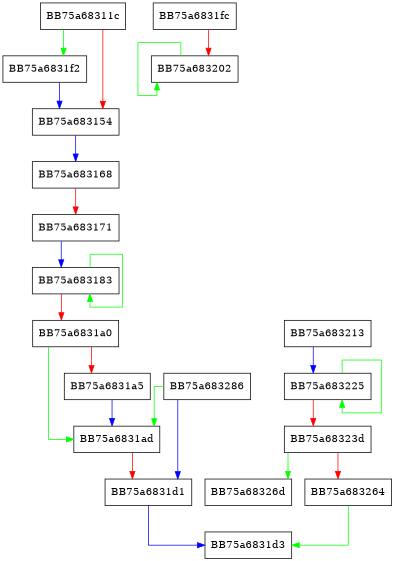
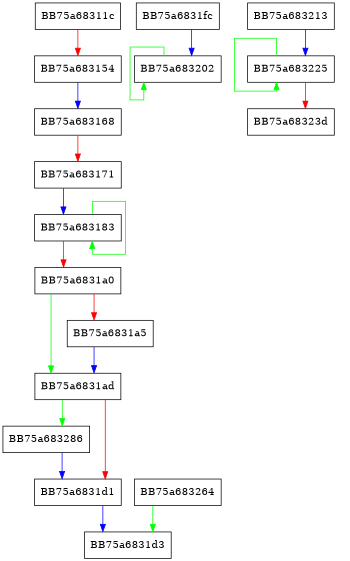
(209, 39) -> (192, 39)
(45, 69) -> none
(154, 398) -> (62, 409)
(338, 462) -> none
(248, 492) -> none
